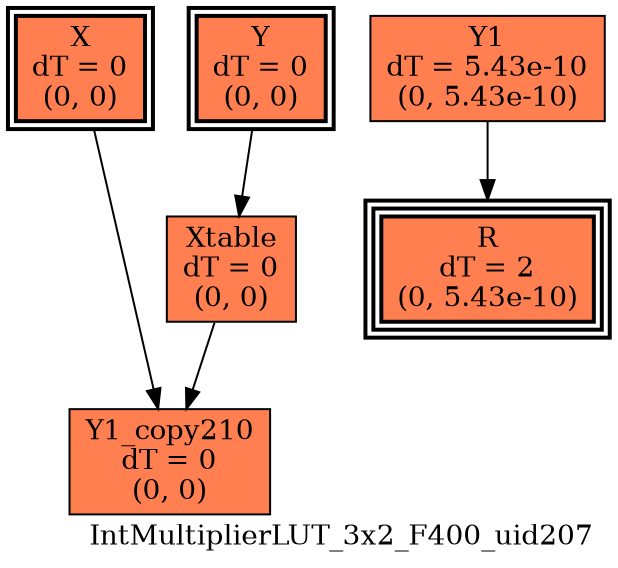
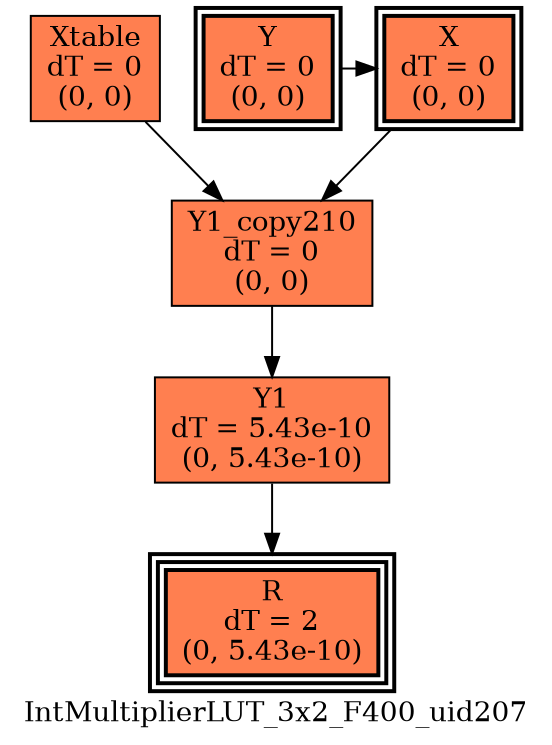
(247, 163) -> (349, 69)
none -> (272, 331)
